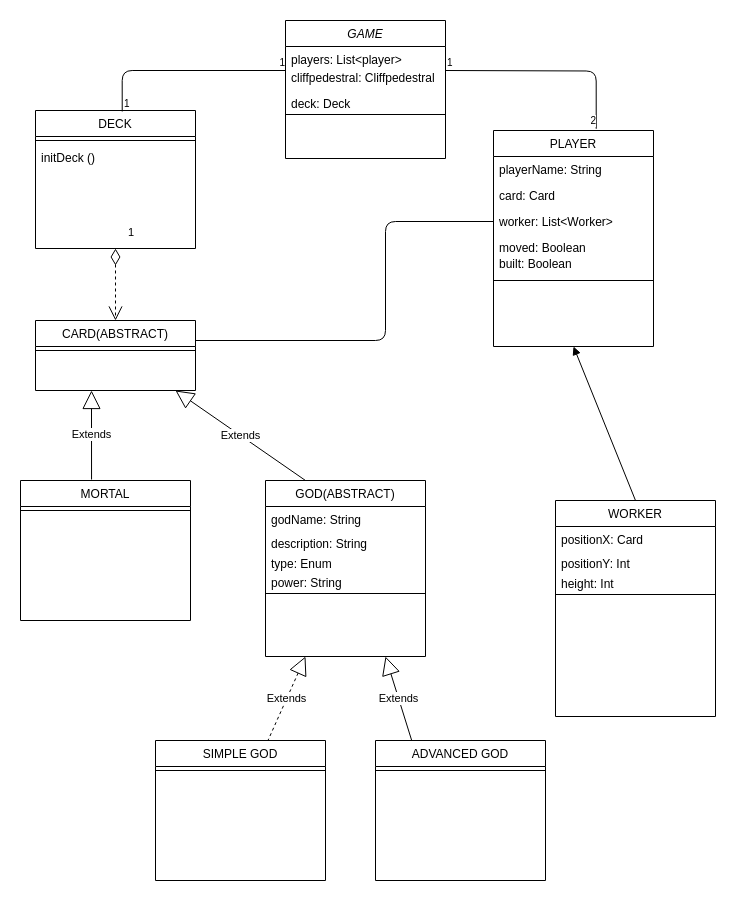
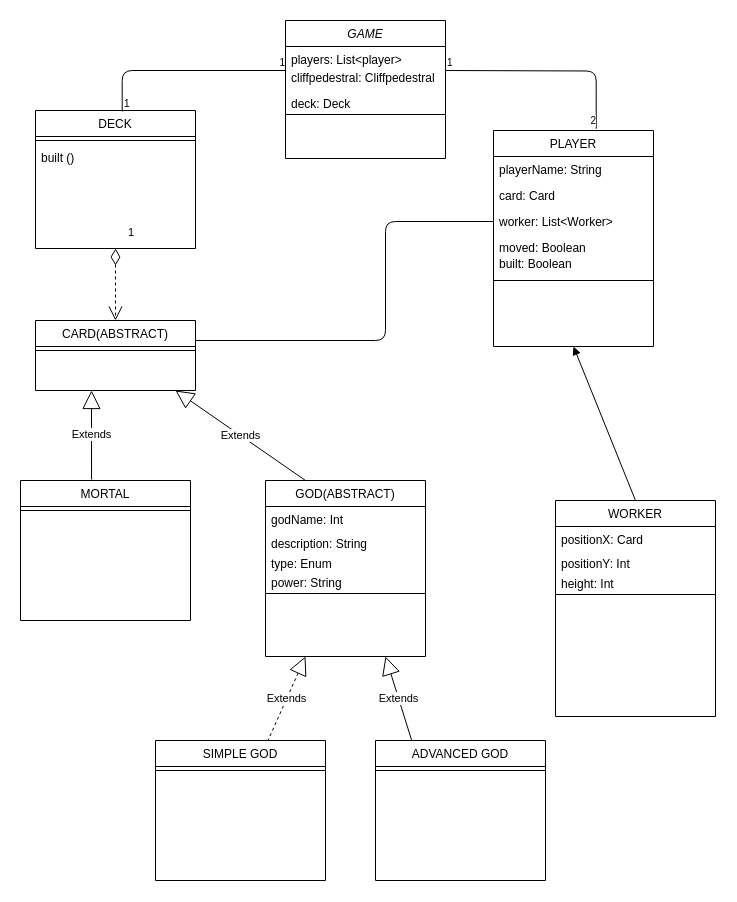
(73, 158) -> (63, 158)
(317, 520) -> (308, 520)
